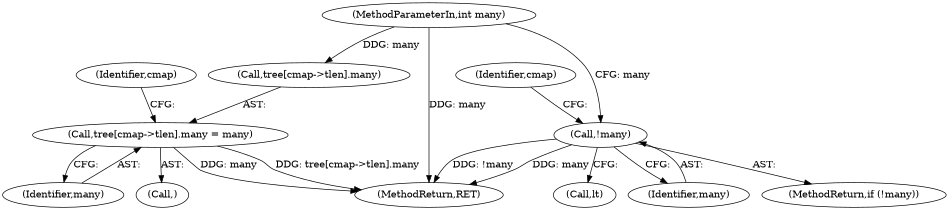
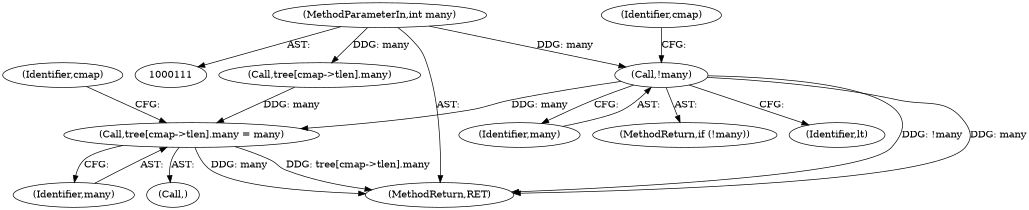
none -> (171, 75)
(623, 75) -> (565, 45)
(256, 105) -> (291, 105)
(457, 105) -> (450, 105)
none -> (465, 111)
(585, 195) -> (837, 135)
